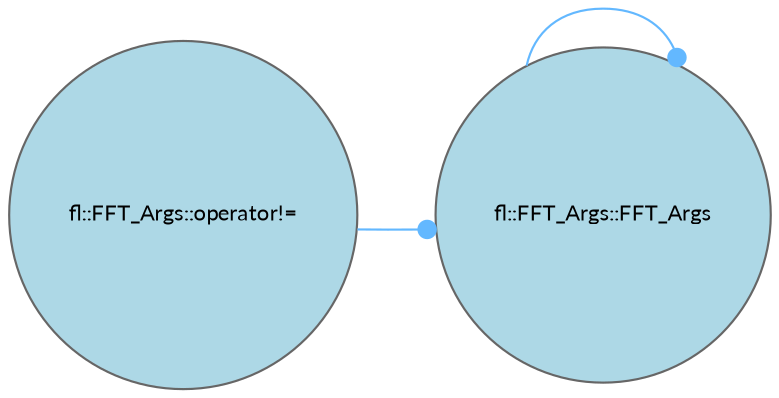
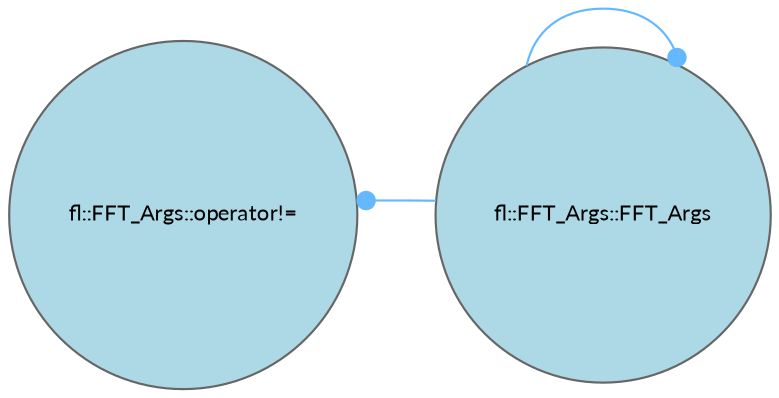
(388, 230) -> (405, 200)
